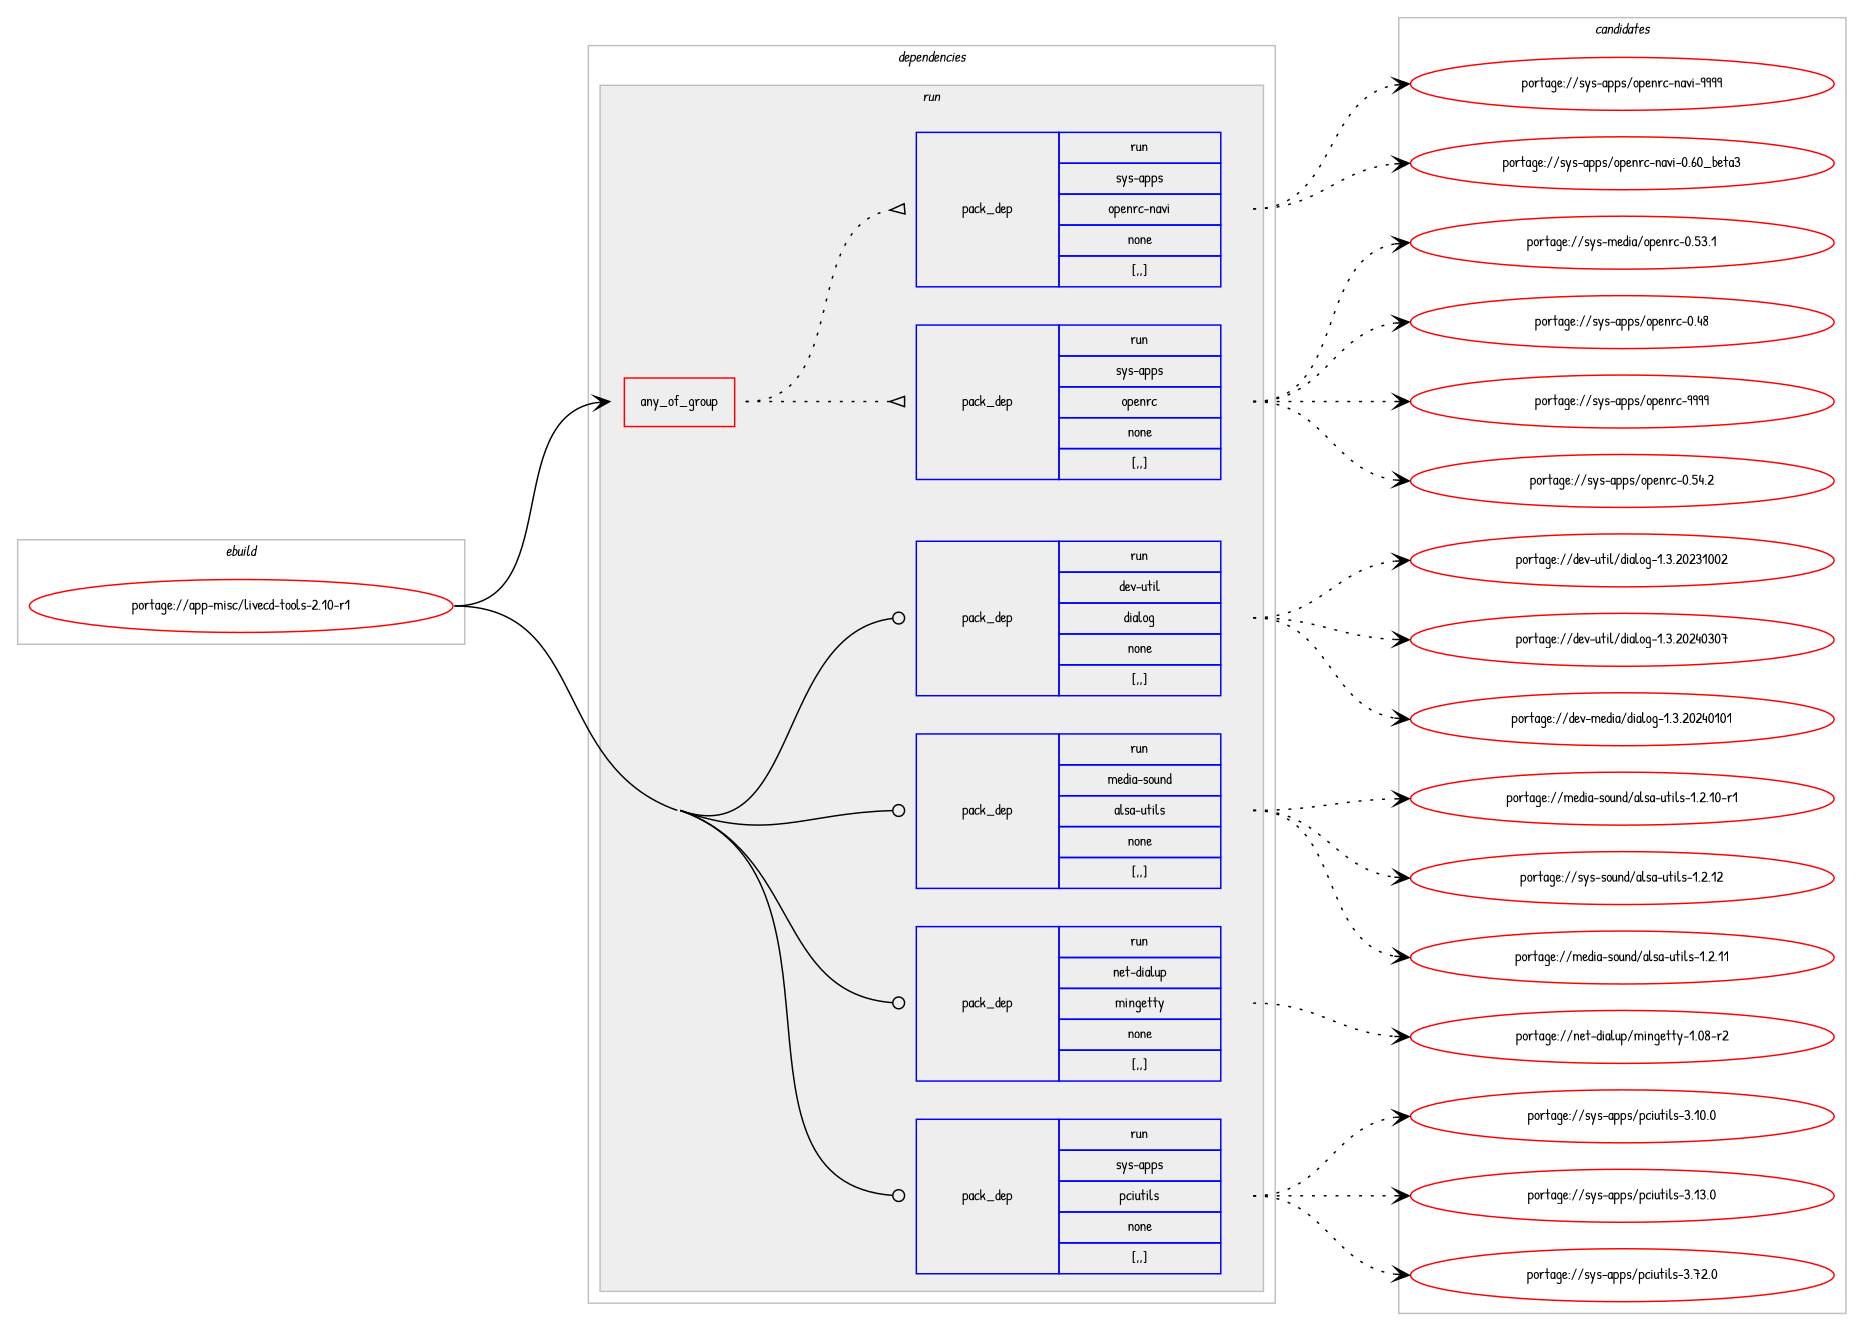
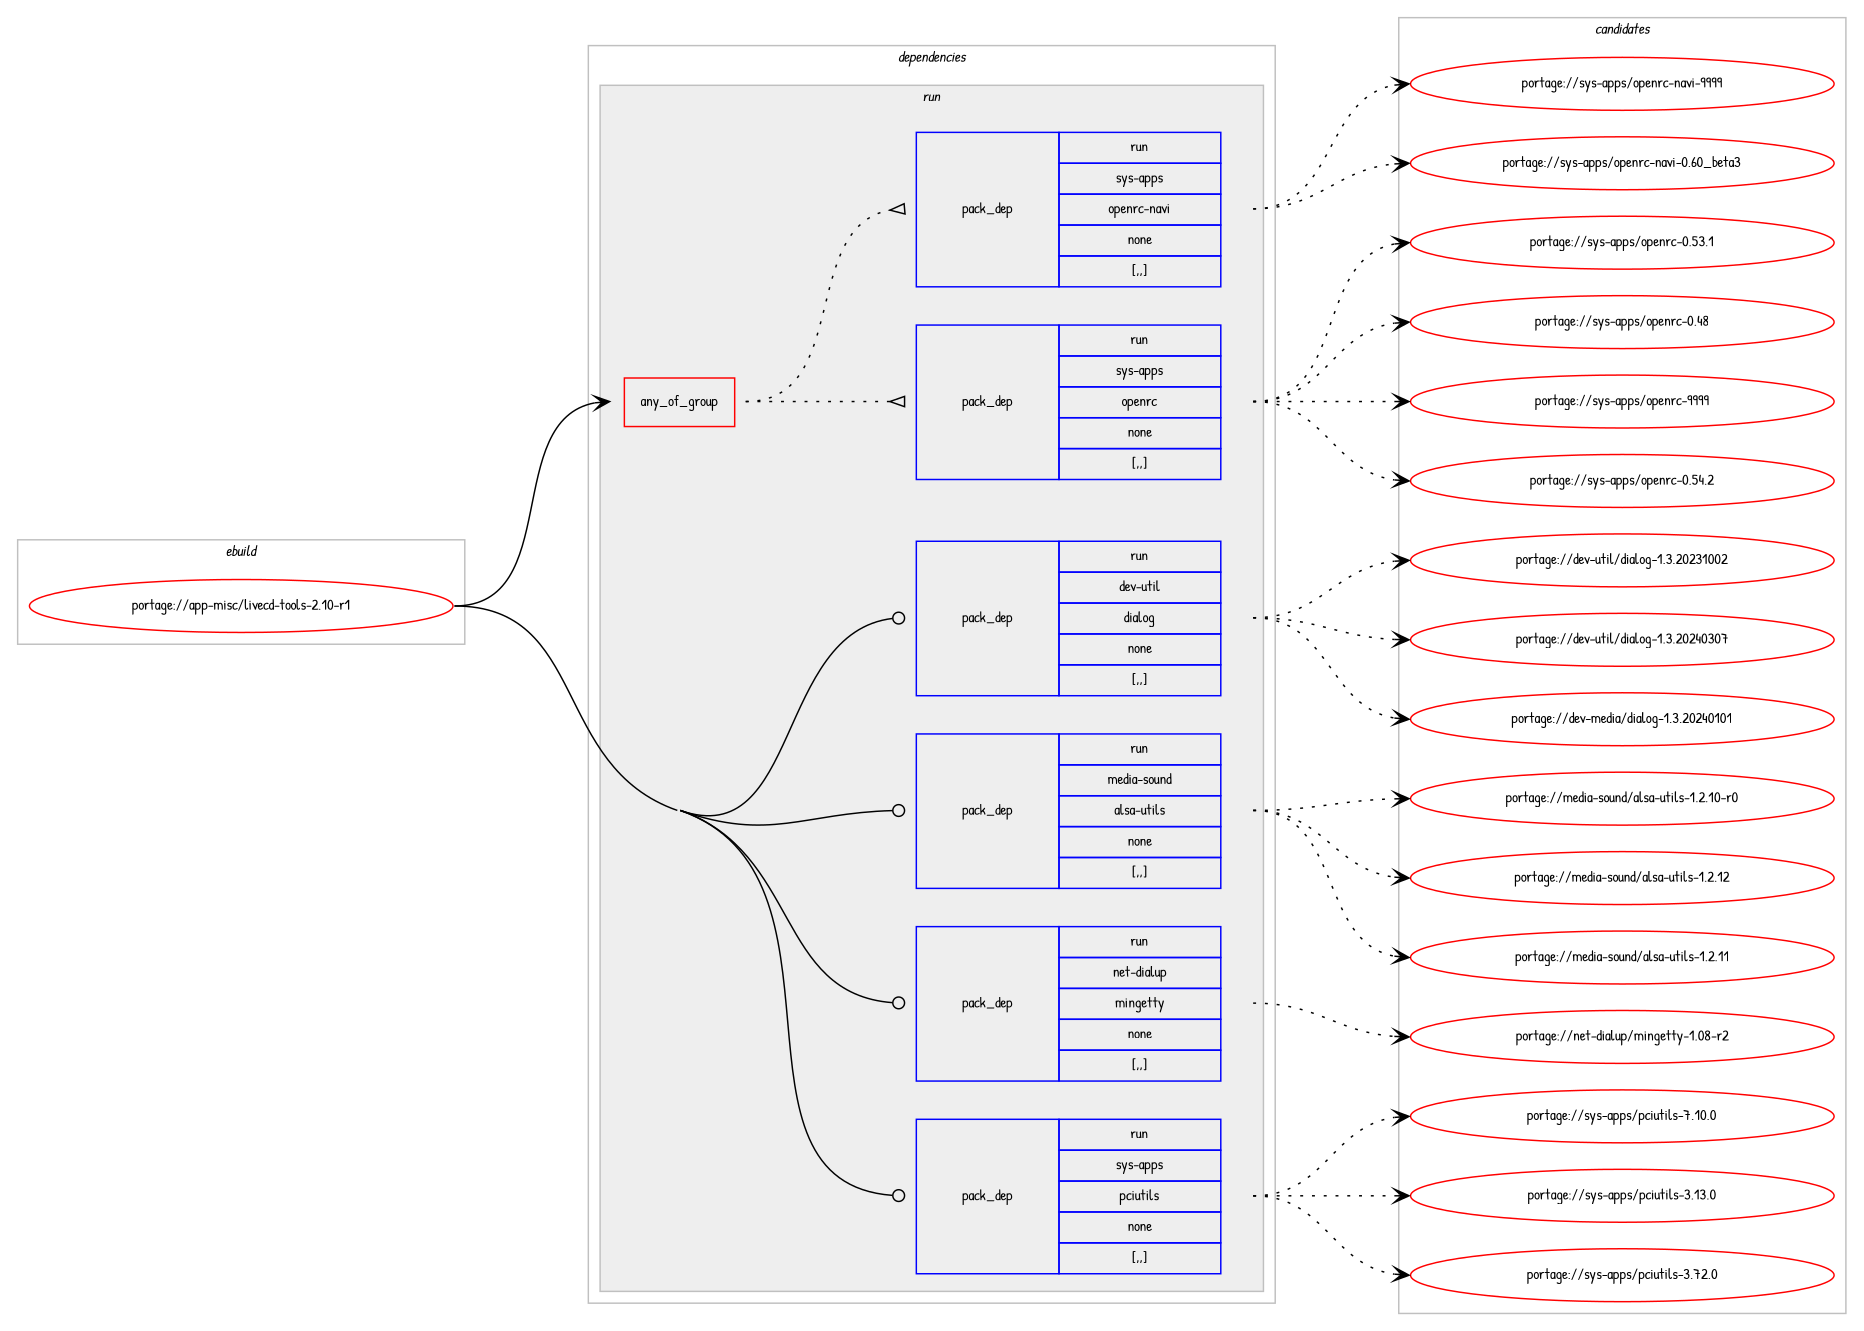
(1622, 243) -> (1622, 243)
(1622, 799) -> (1622, 799)
(1622, 878) -> (1622, 878)
(1622, 1116) -> (1622, 1116)
